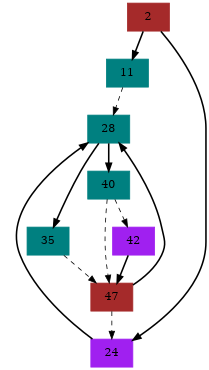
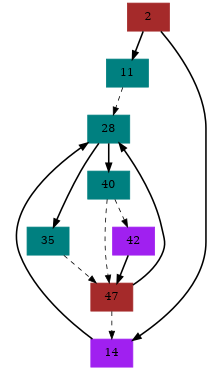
(112, 353) -> (112, 353)
